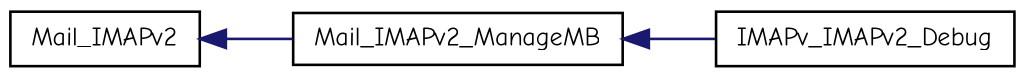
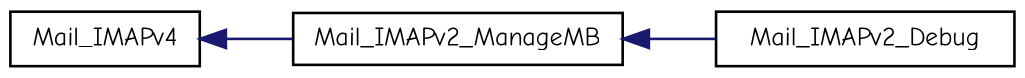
(105, 39) -> (105, 39)
(865, 39) -> (865, 39)
